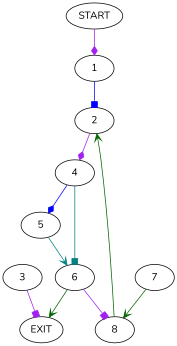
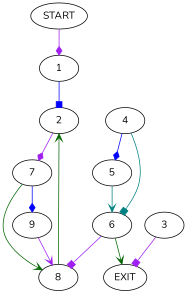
(86, 142) -> (48, 143)
none -> (32, 225)
